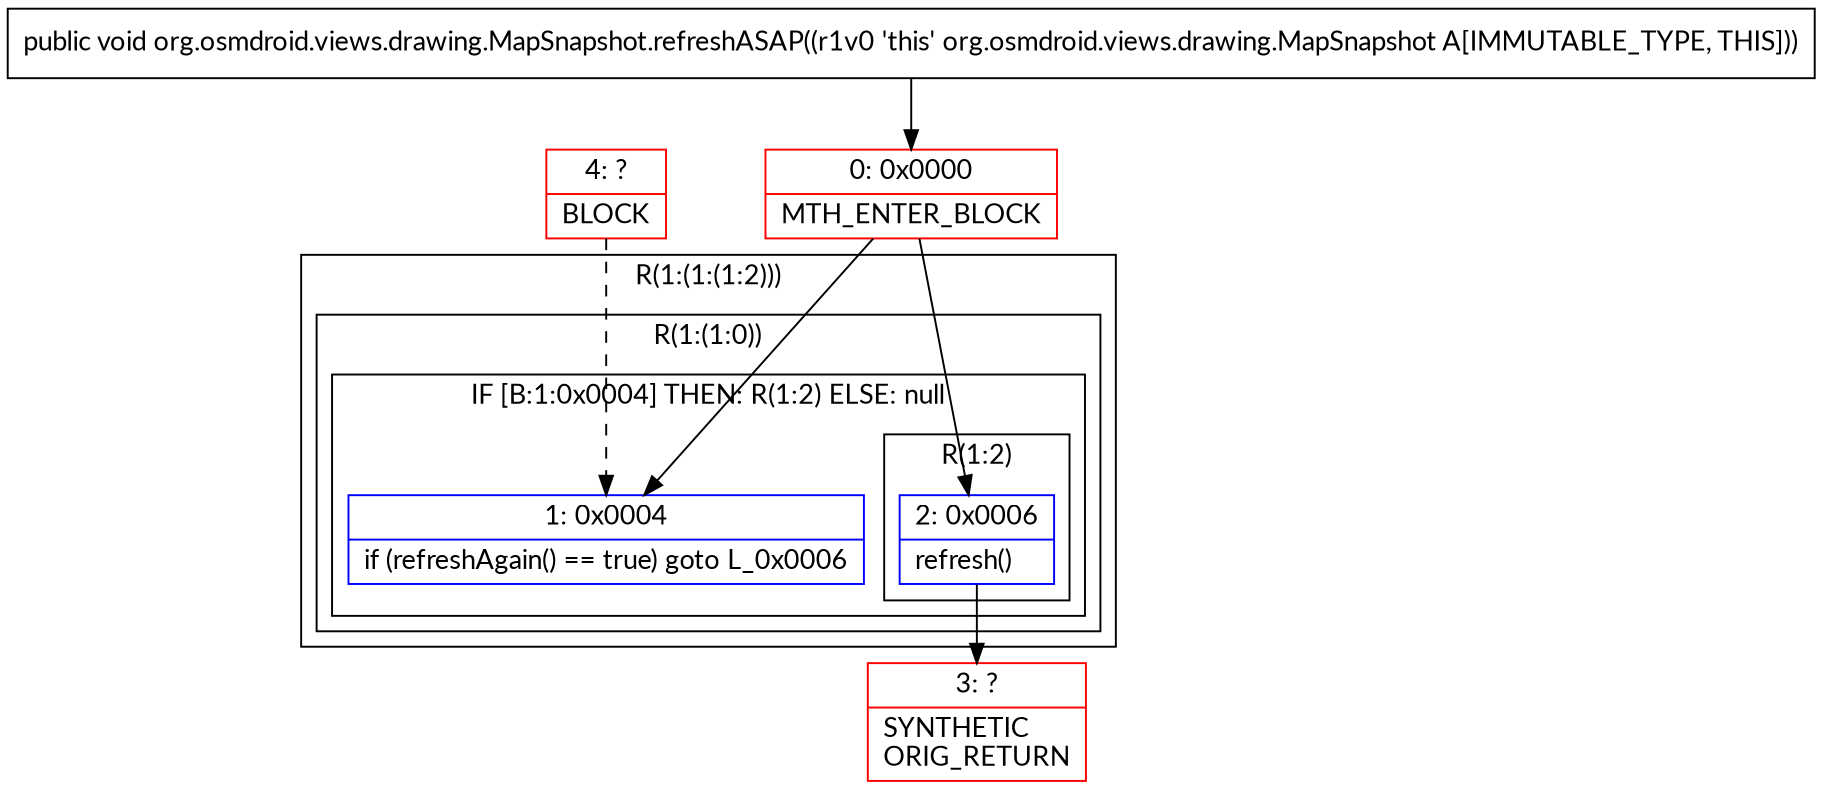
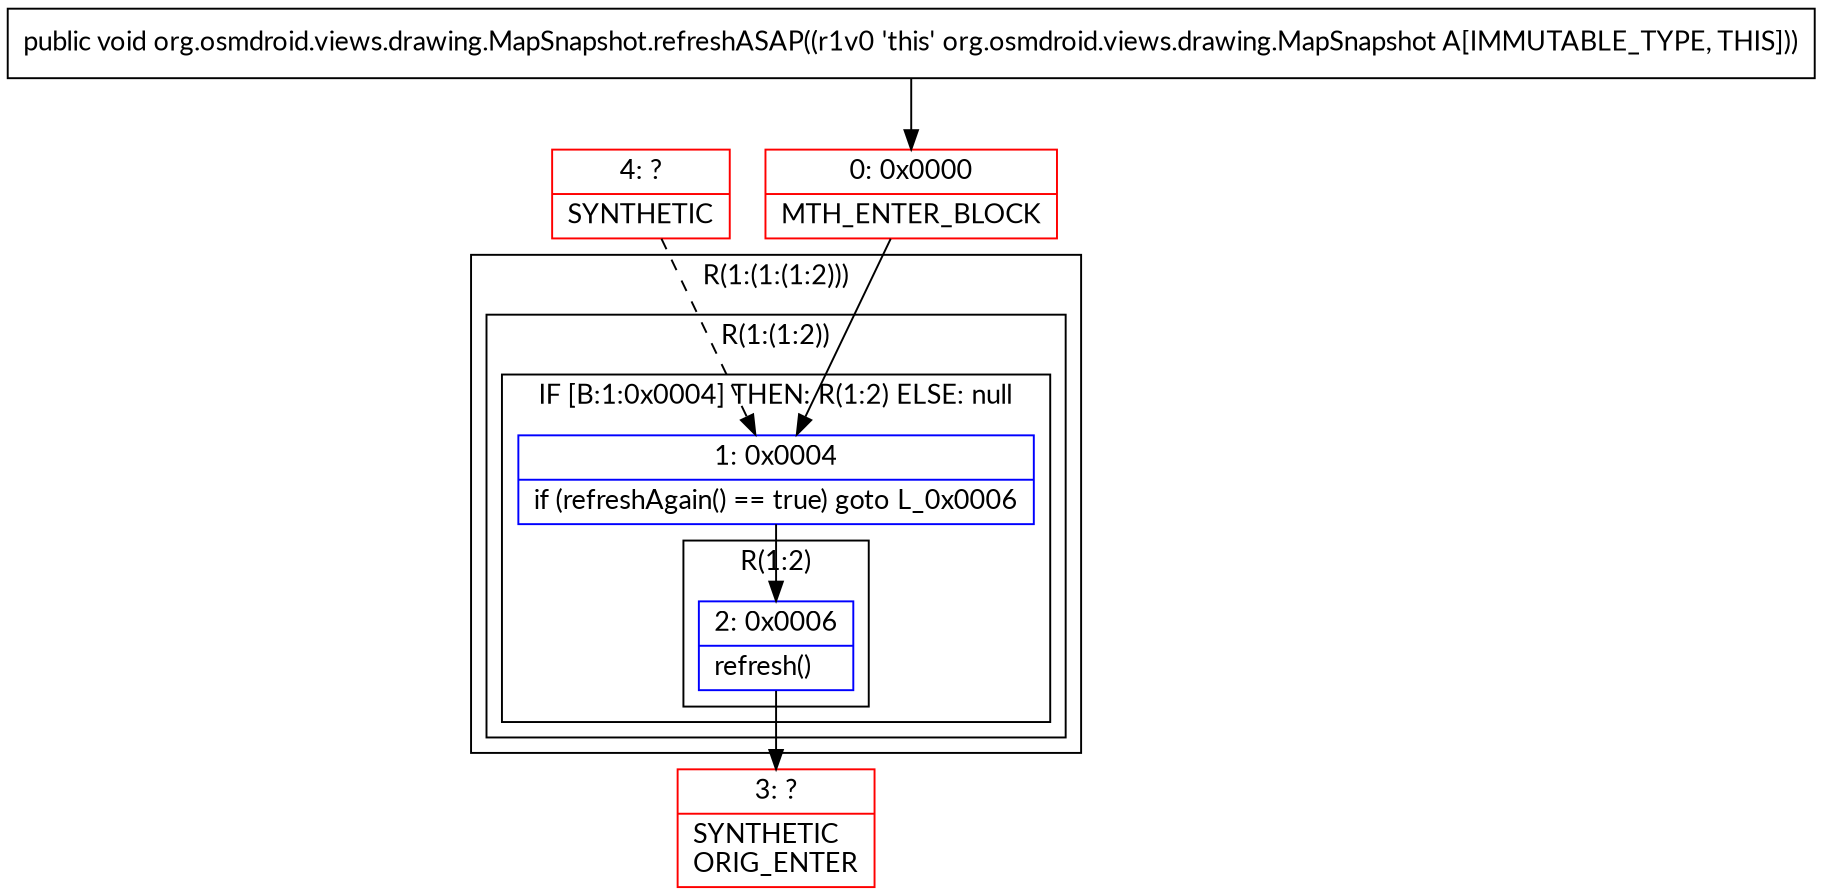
(606, 215) -> (641, 215)
(709, 337) -> (776, 337)
(942, 357) -> (776, 553)
(977, 758) -> (776, 864)
